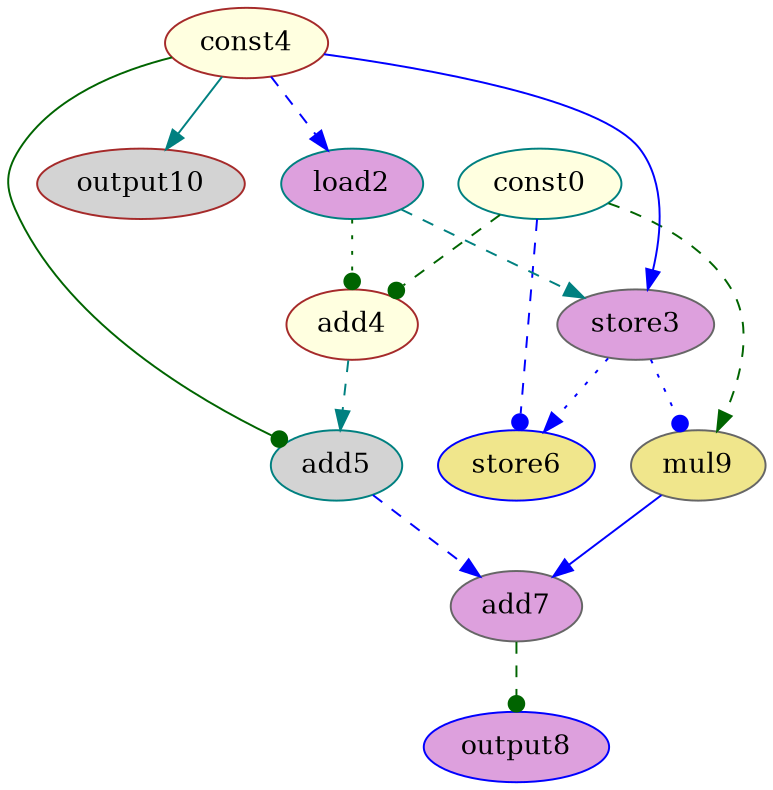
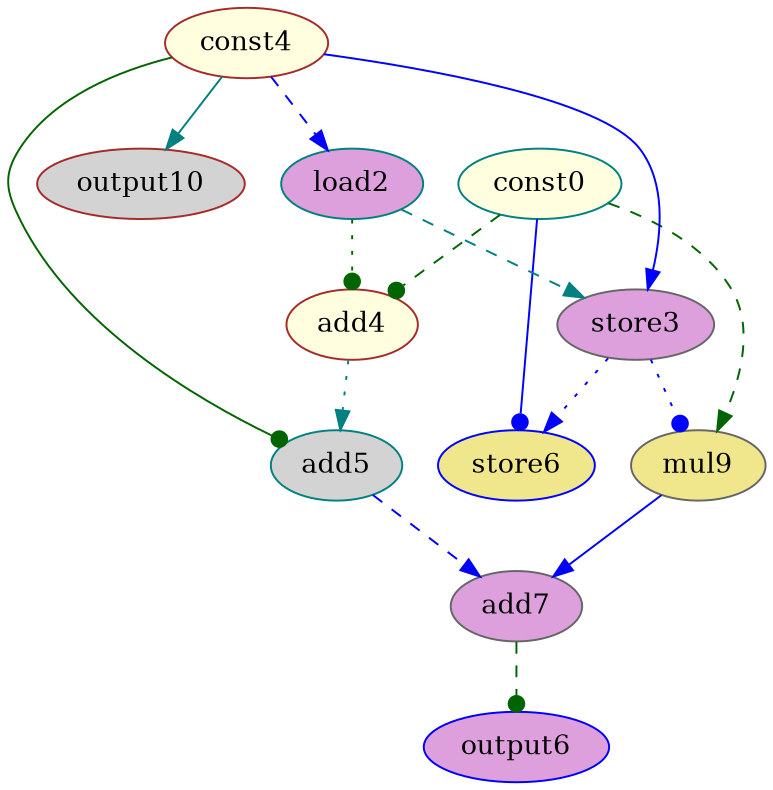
(529, 316) -> (529, 316)
(345, 385) -> (345, 385)
(516, 747) -> (516, 747)
